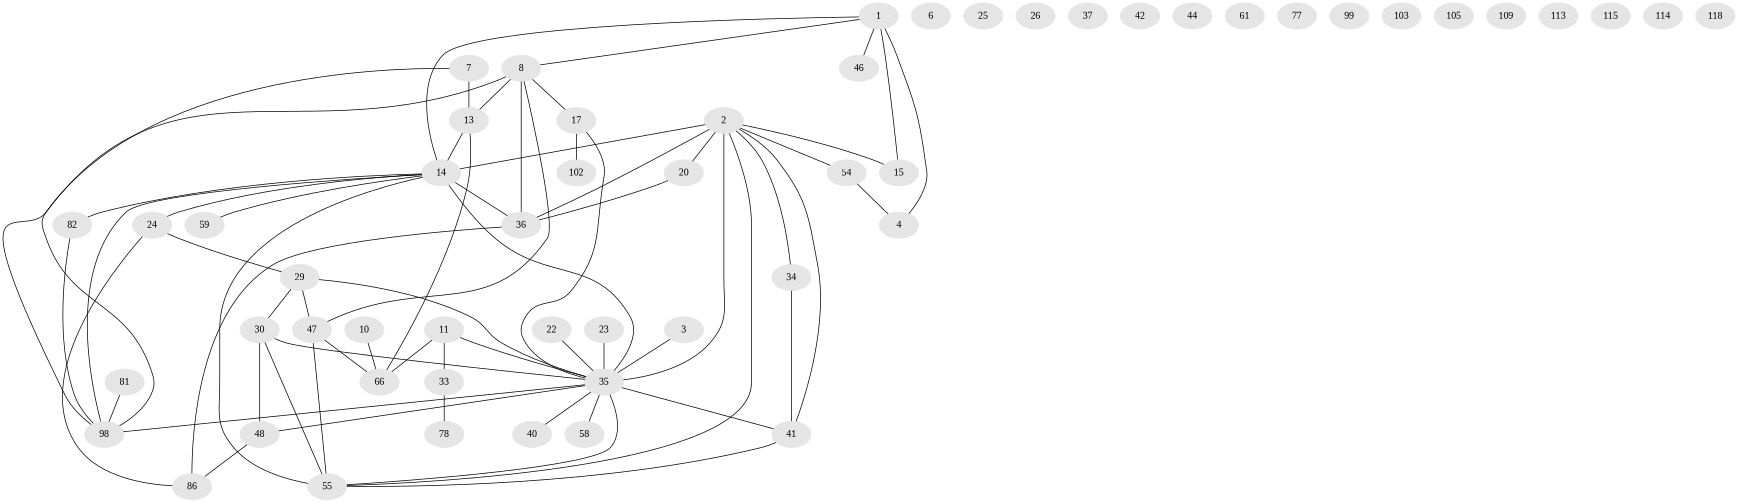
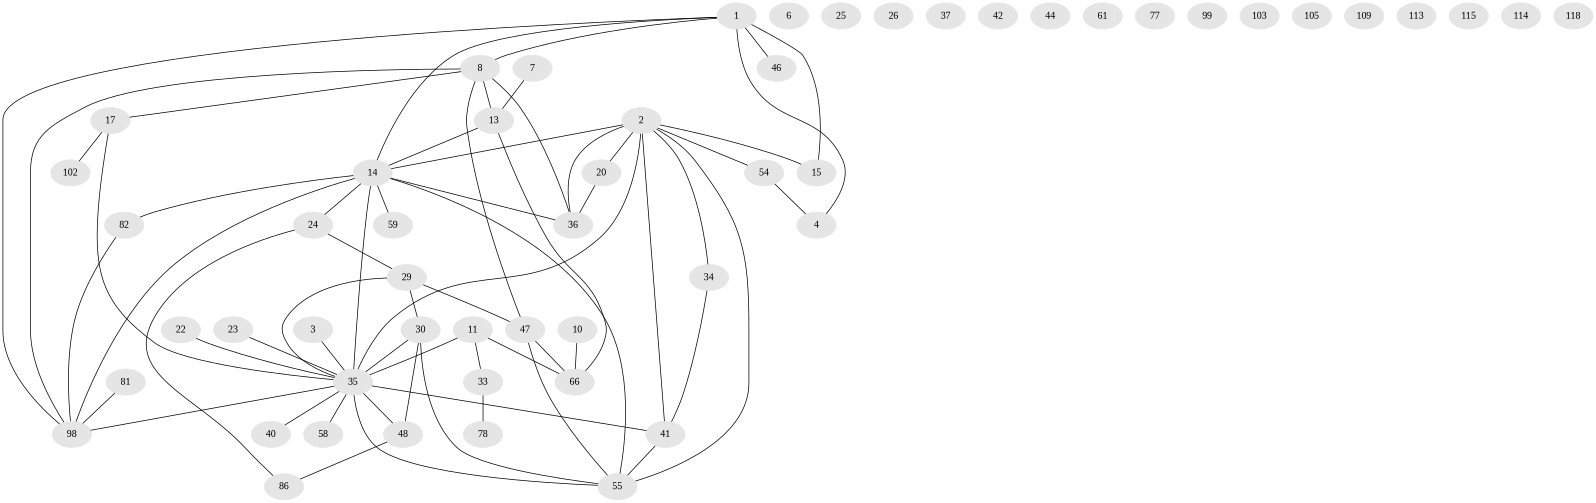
(171, 119) -> (192, 57)
(273, 265) -> none
